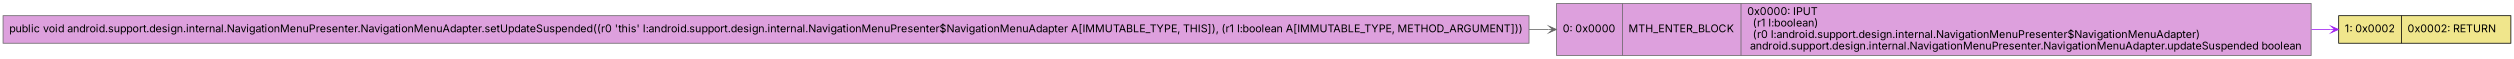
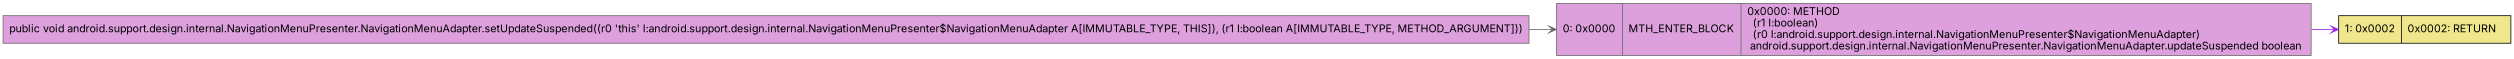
(1785, 12) -> (1796, 12)
